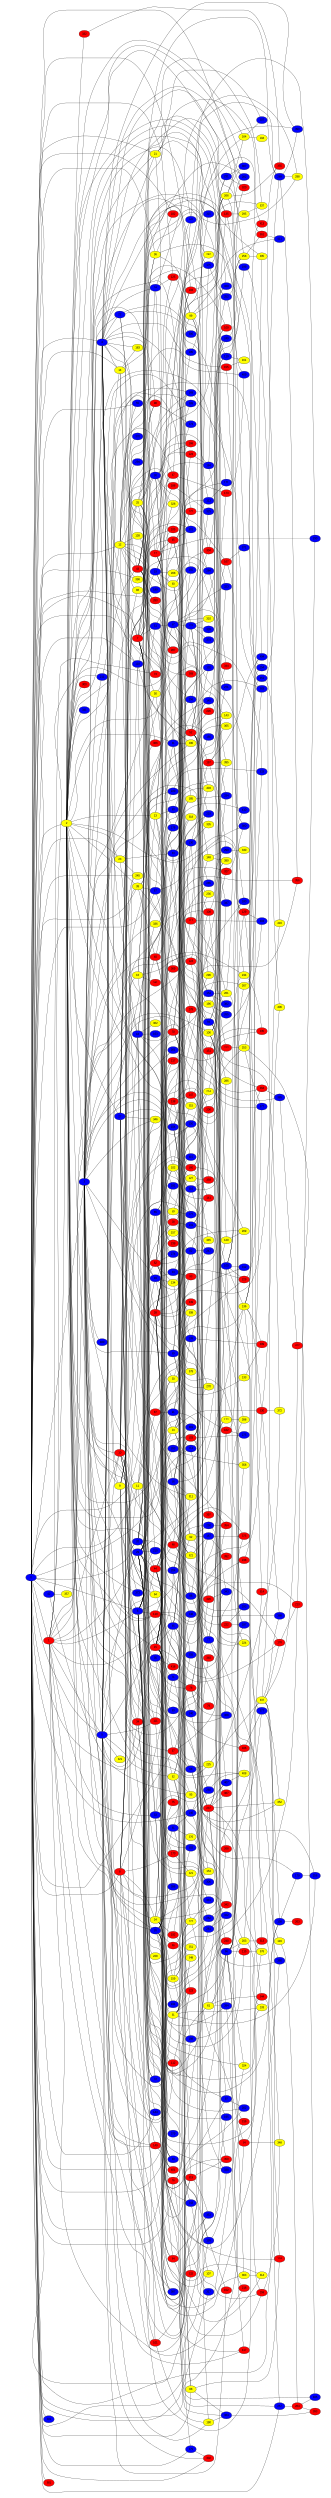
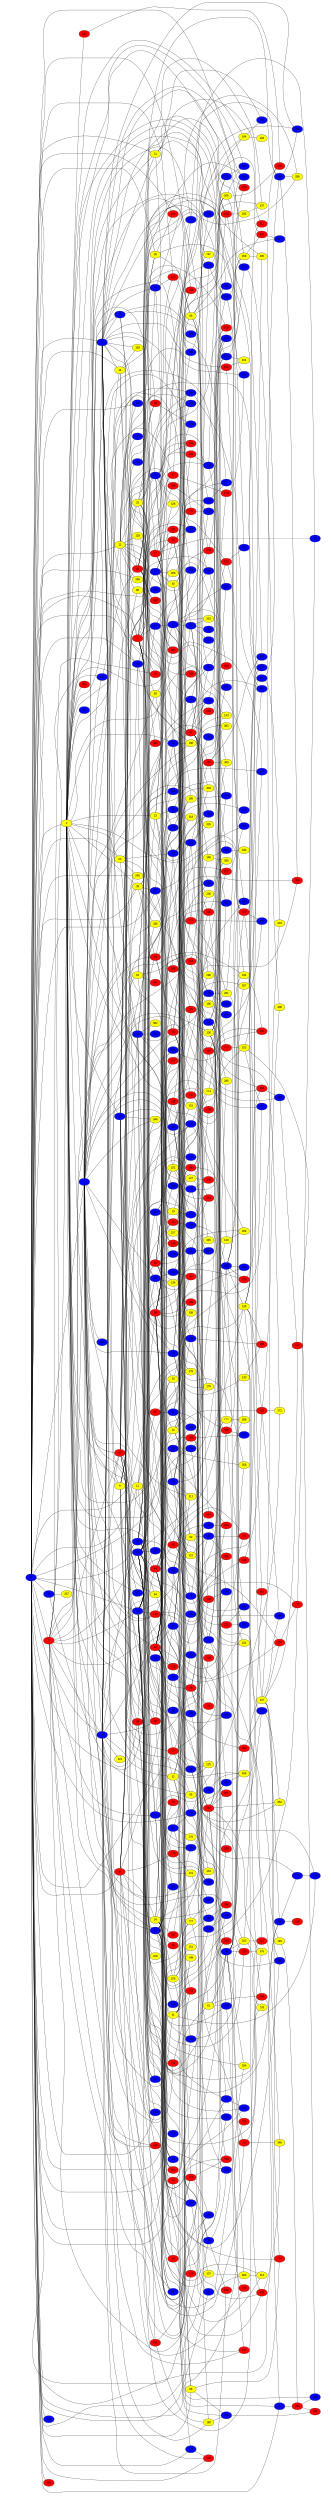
(237, 164) -> (212, 224)
none -> (141, 869)
(234, 1732) -> (255, 1493)
(215, 2011) -> none
none -> (226, 2274)
